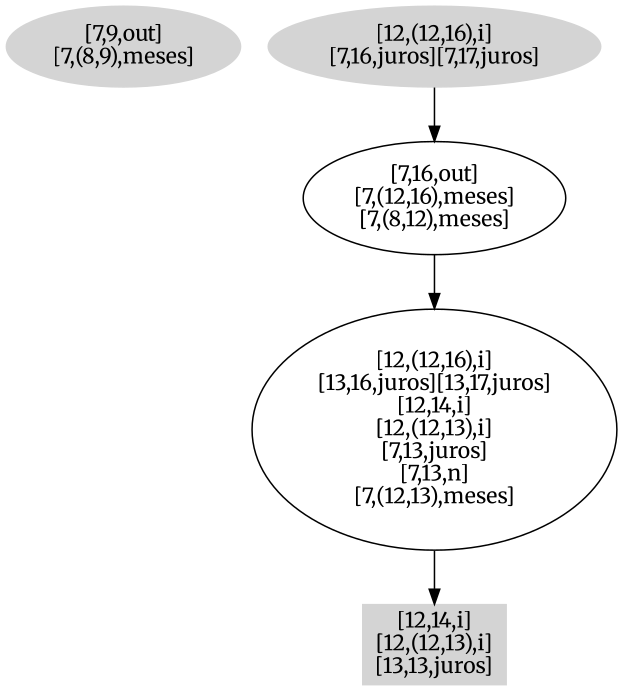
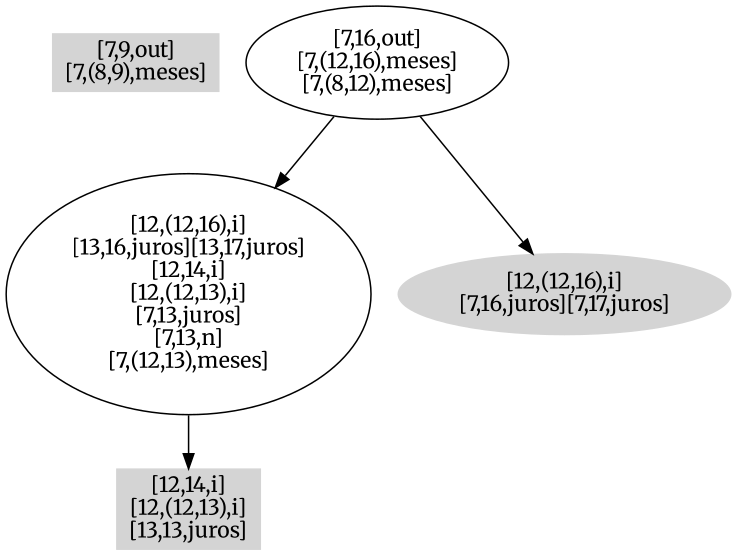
(123, 47) -> (136, 63)
(434, 107) -> (472, 179)
